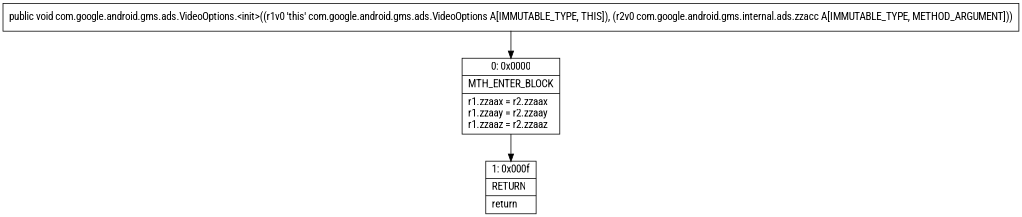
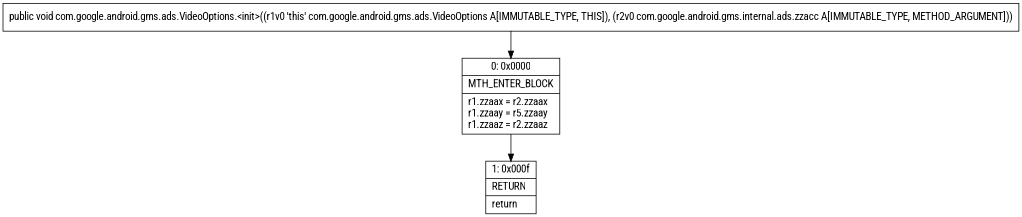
(508, 113) -> (508, 113)
